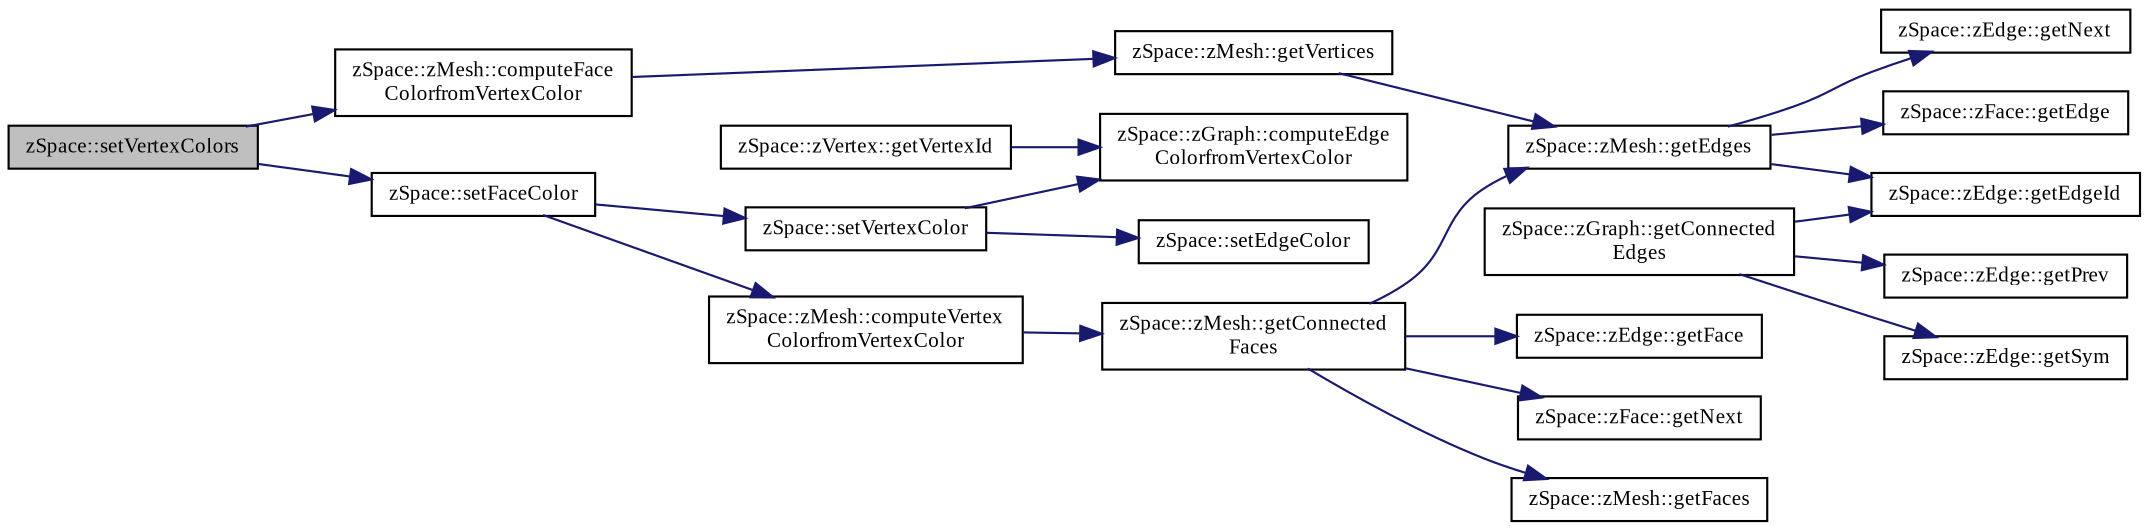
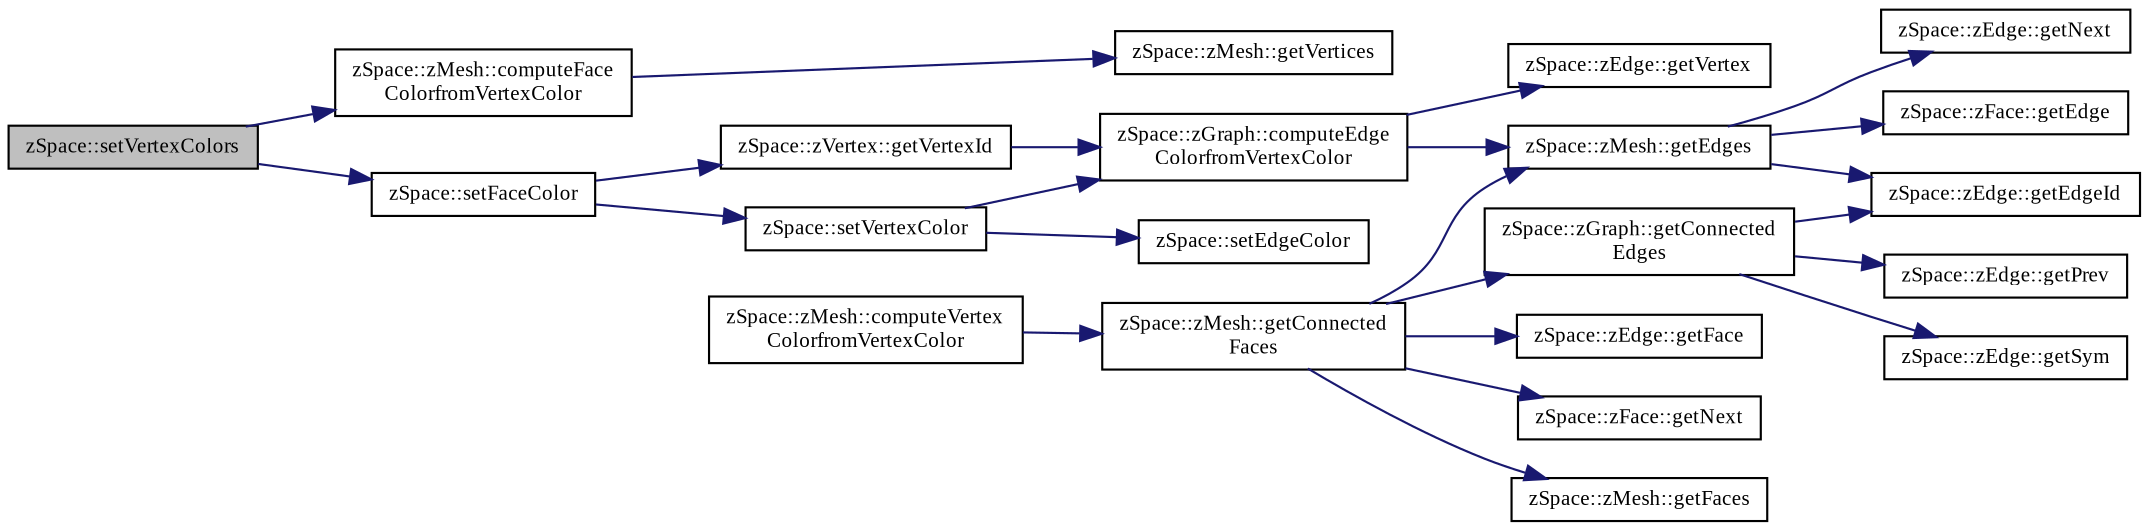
none -> (1639, 66)
(1436, 97) -> (1447, 147)
(648, 253) -> (648, 174)
none -> (1436, 292)
